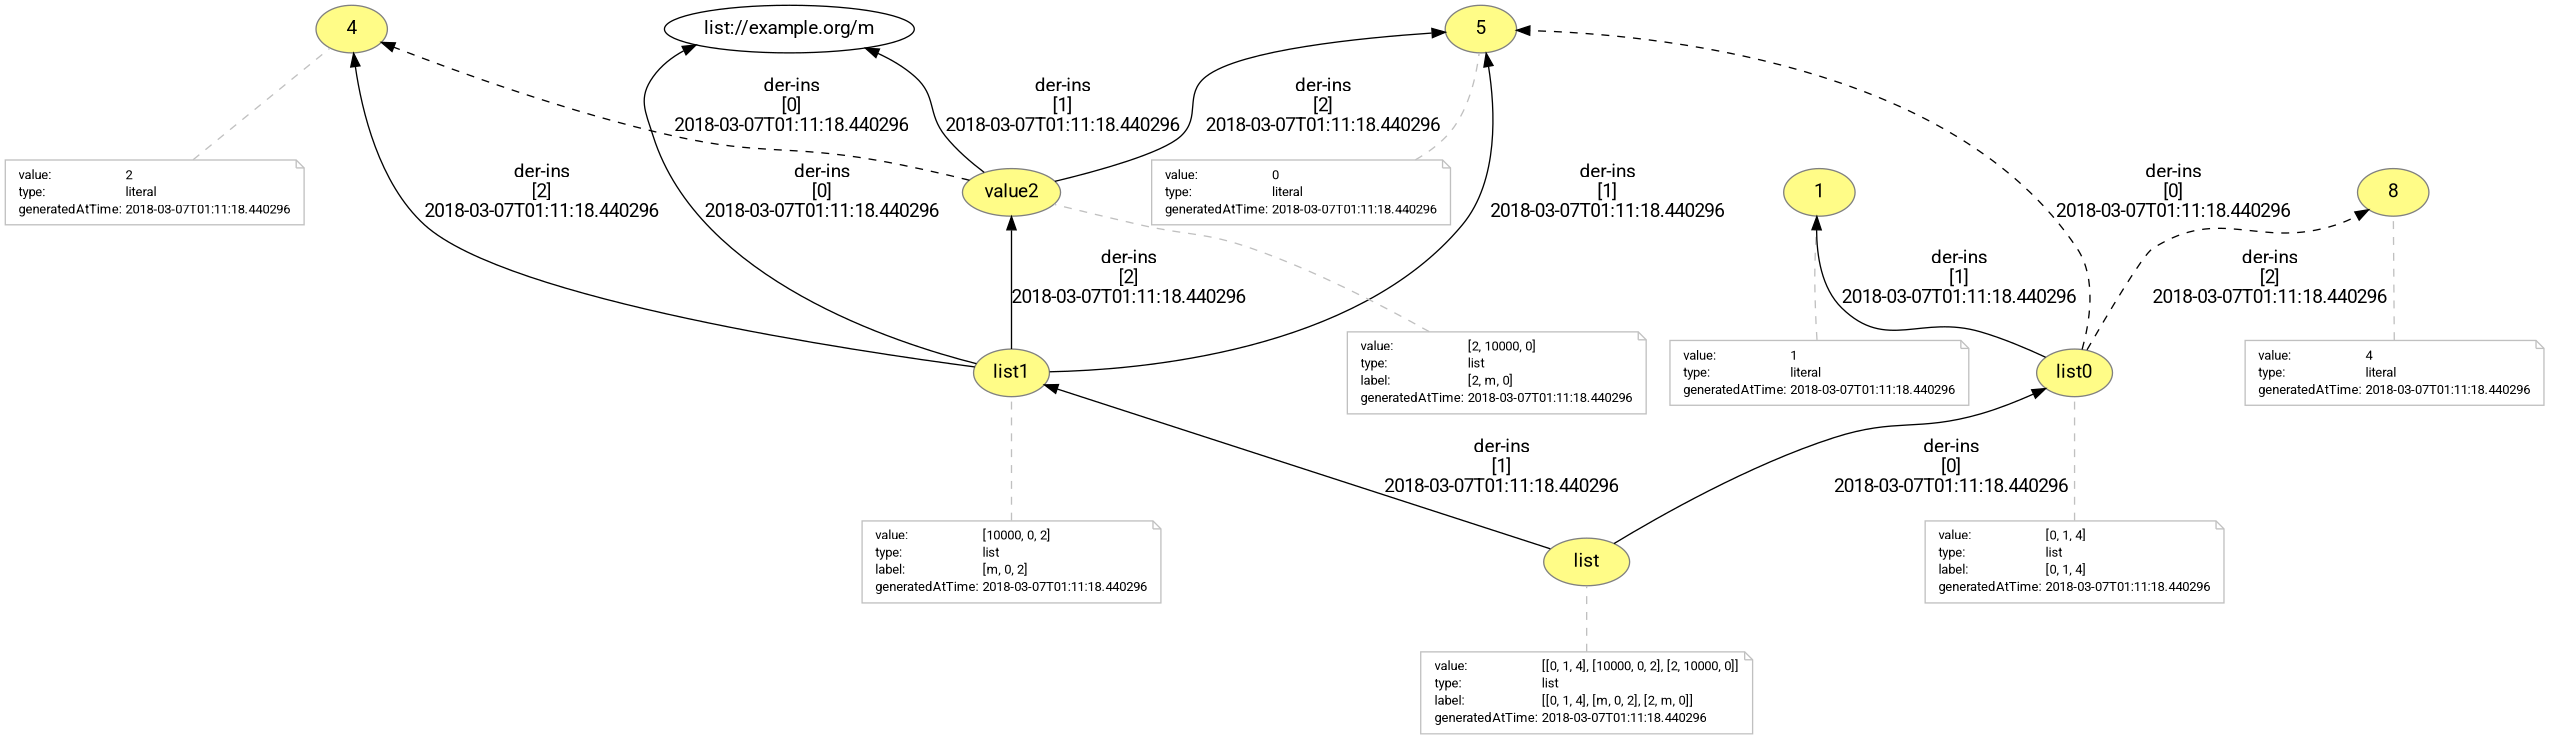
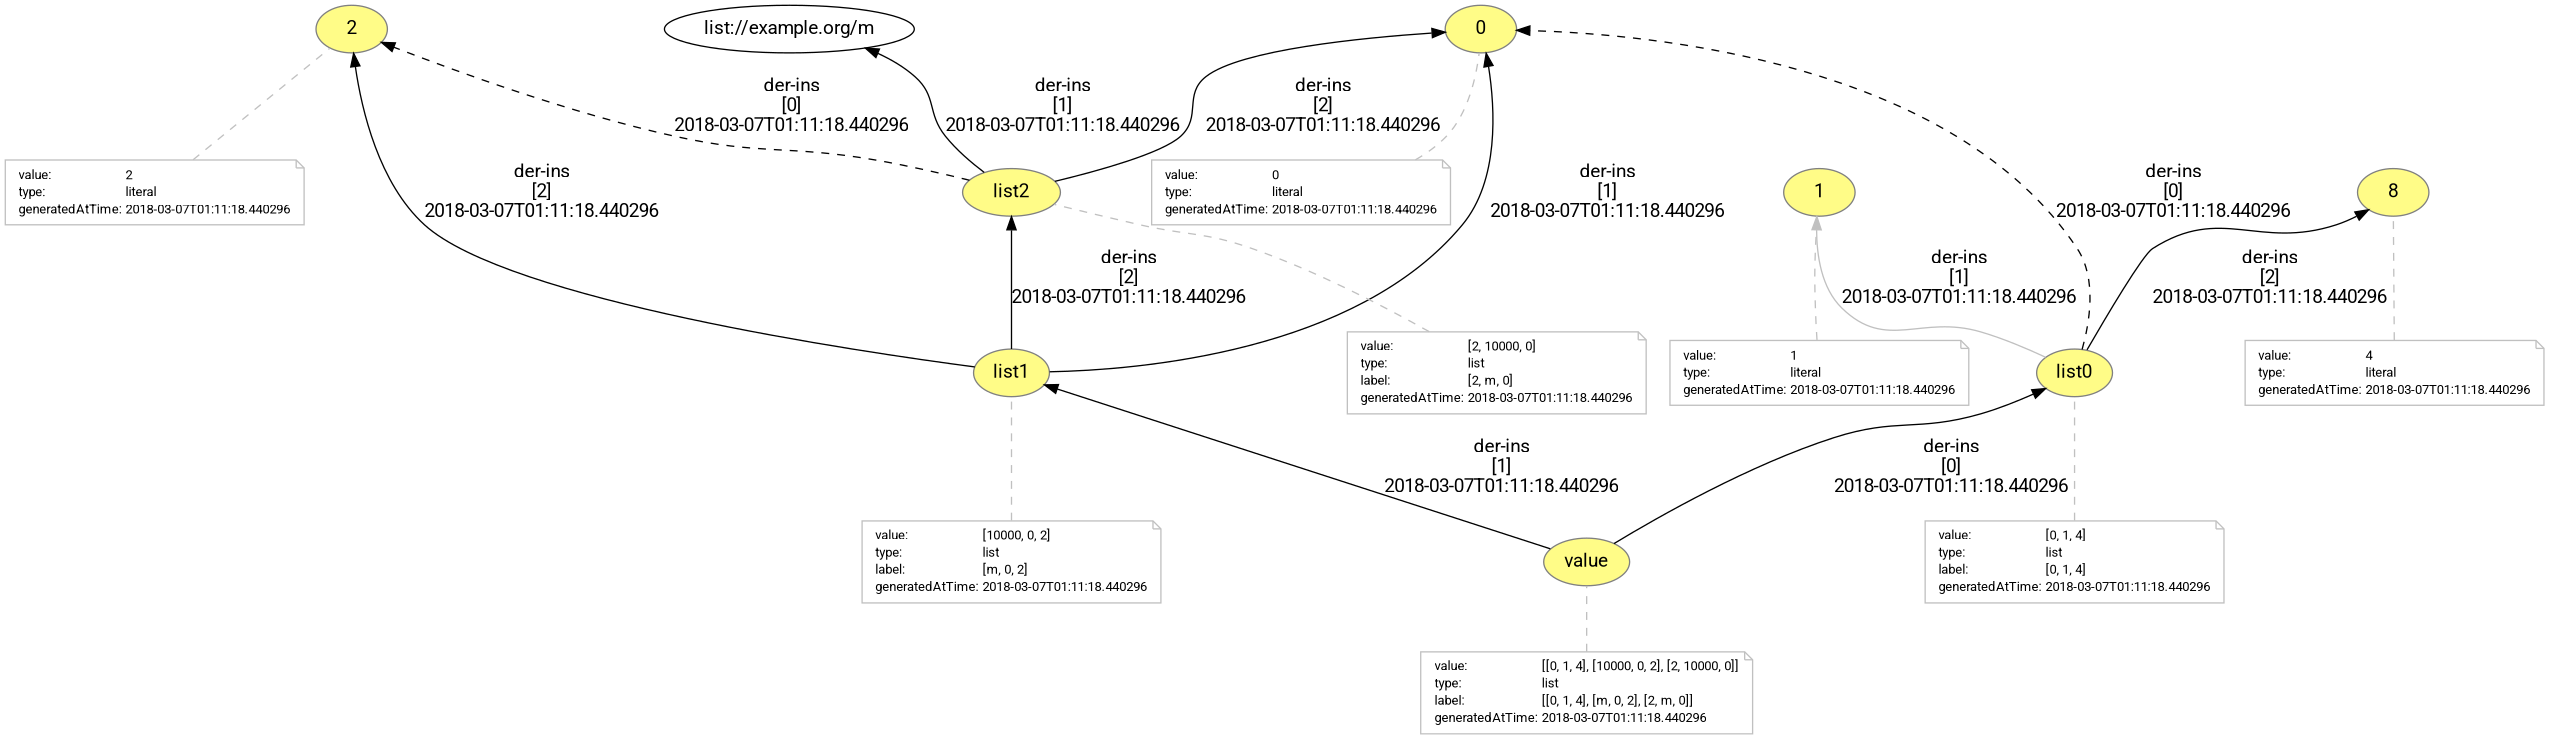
(352, 29) -> (352, 29)
(1481, 29) -> (1481, 29)
(1012, 192) -> (1012, 192)
(2194, 231) -> (2194, 231)
(744, 257) -> none
(1901, 330) -> (1901, 330)
(1587, 562) -> (1587, 562)
